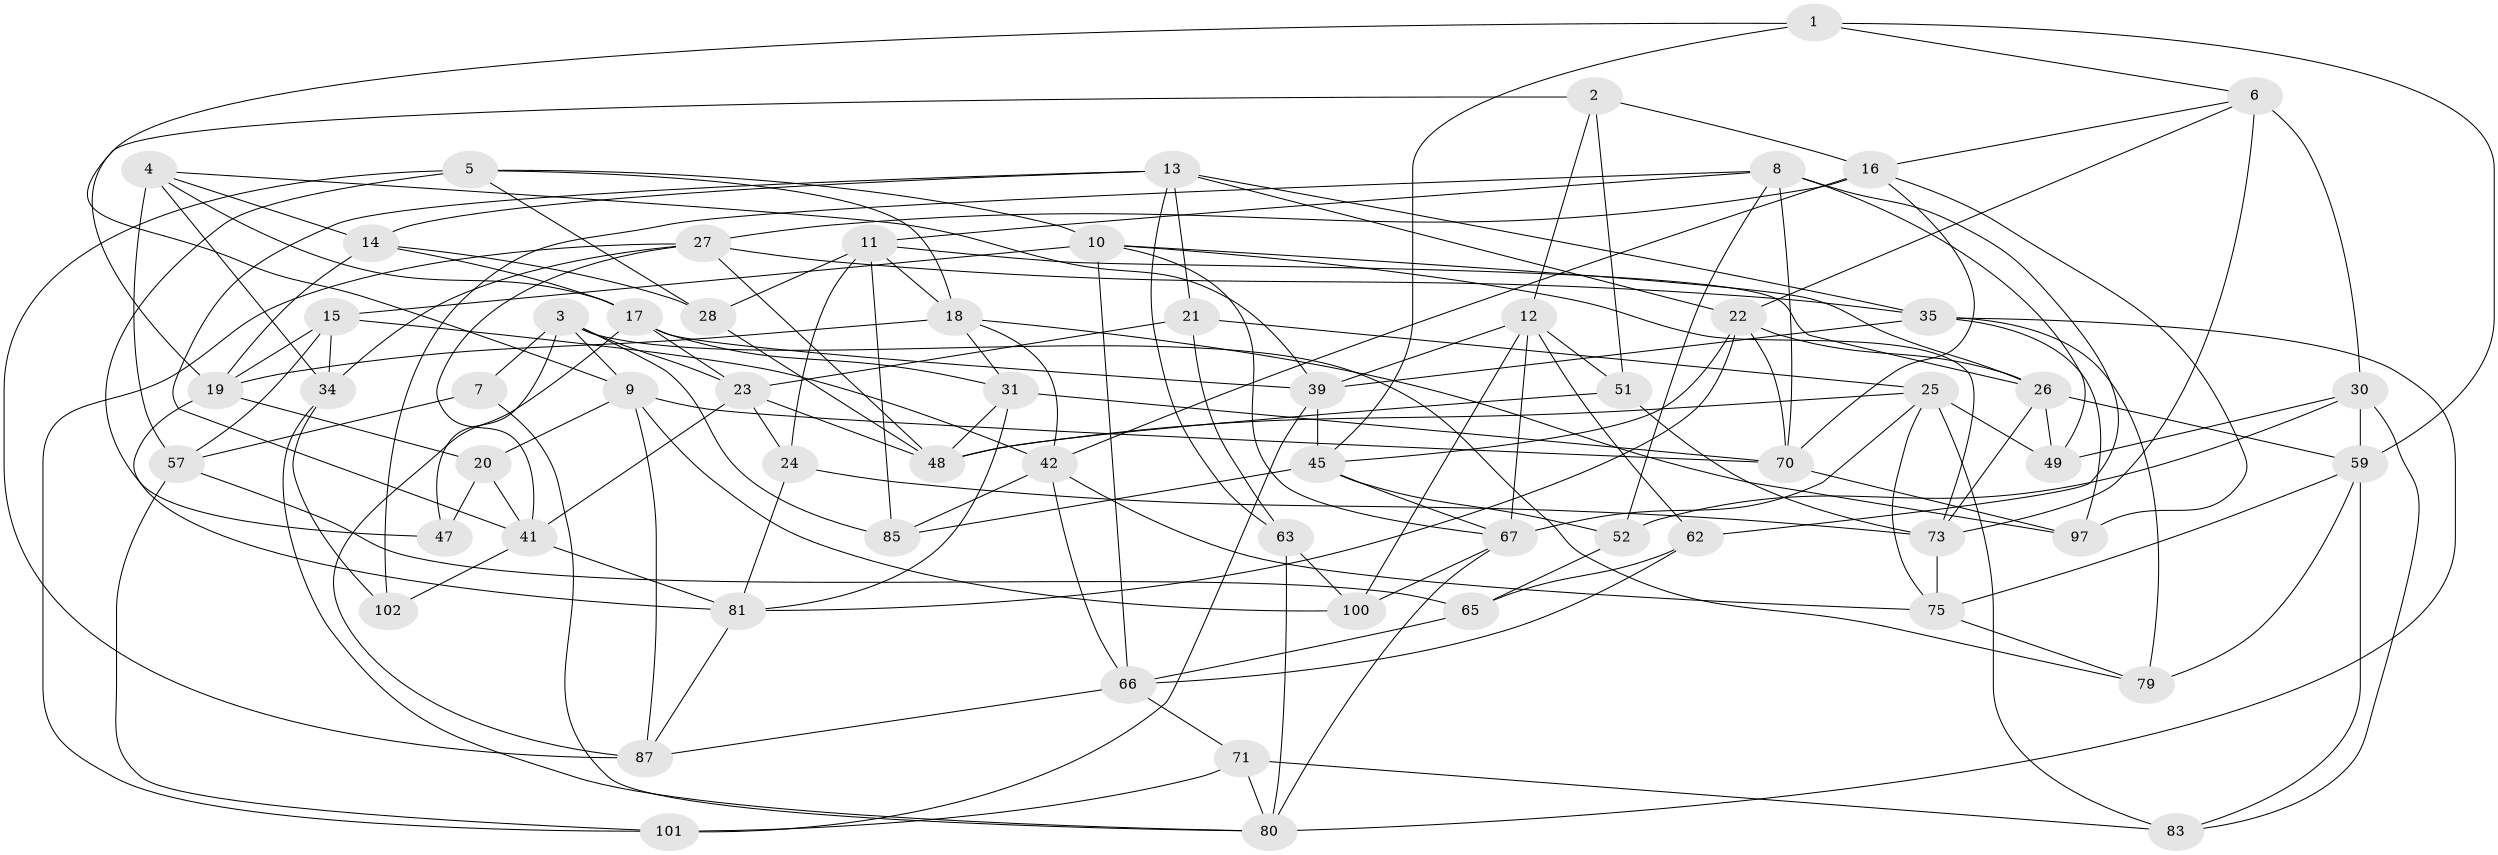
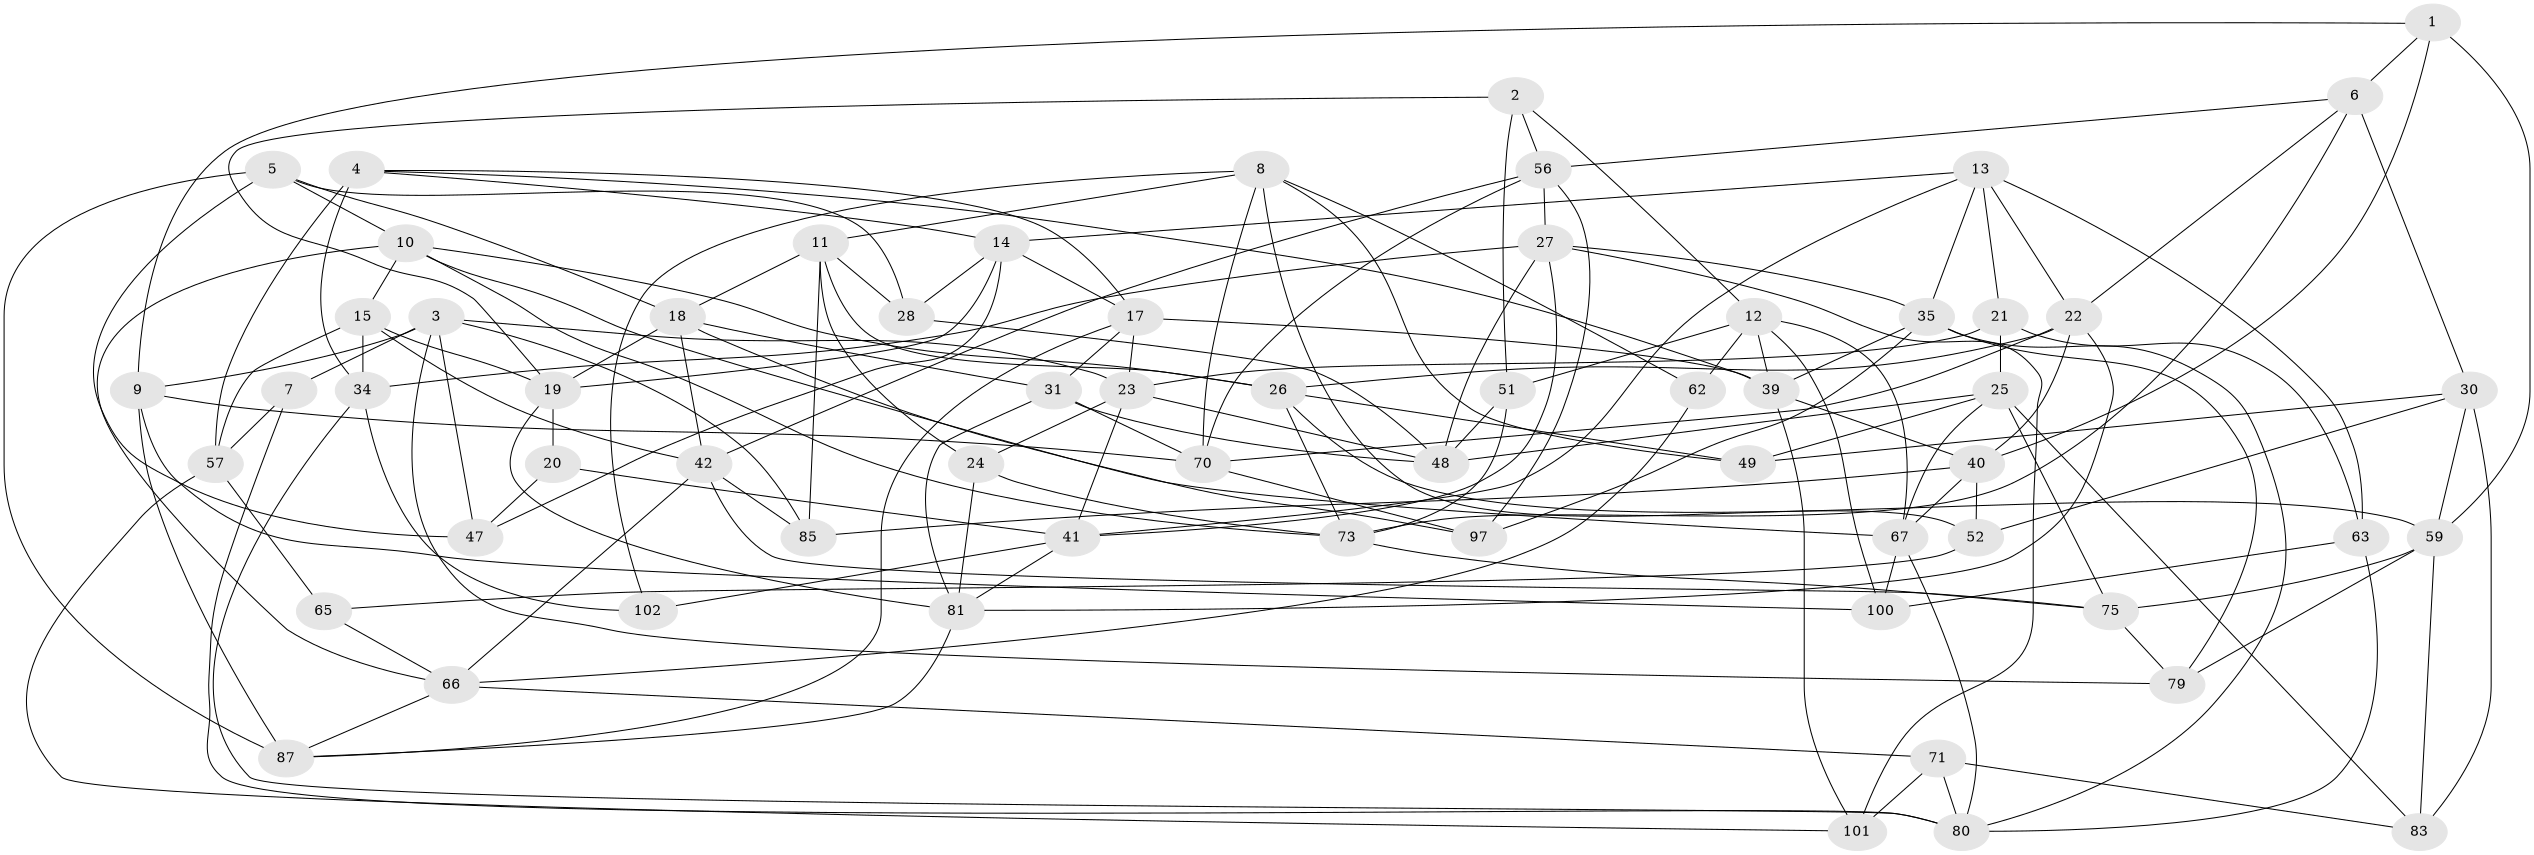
(1871, 170) -> (1544, 170)
none -> (770, 406)
(557, 427) -> none
(1318, 464) -> (1977, 464)
(1584, 575) -> none
